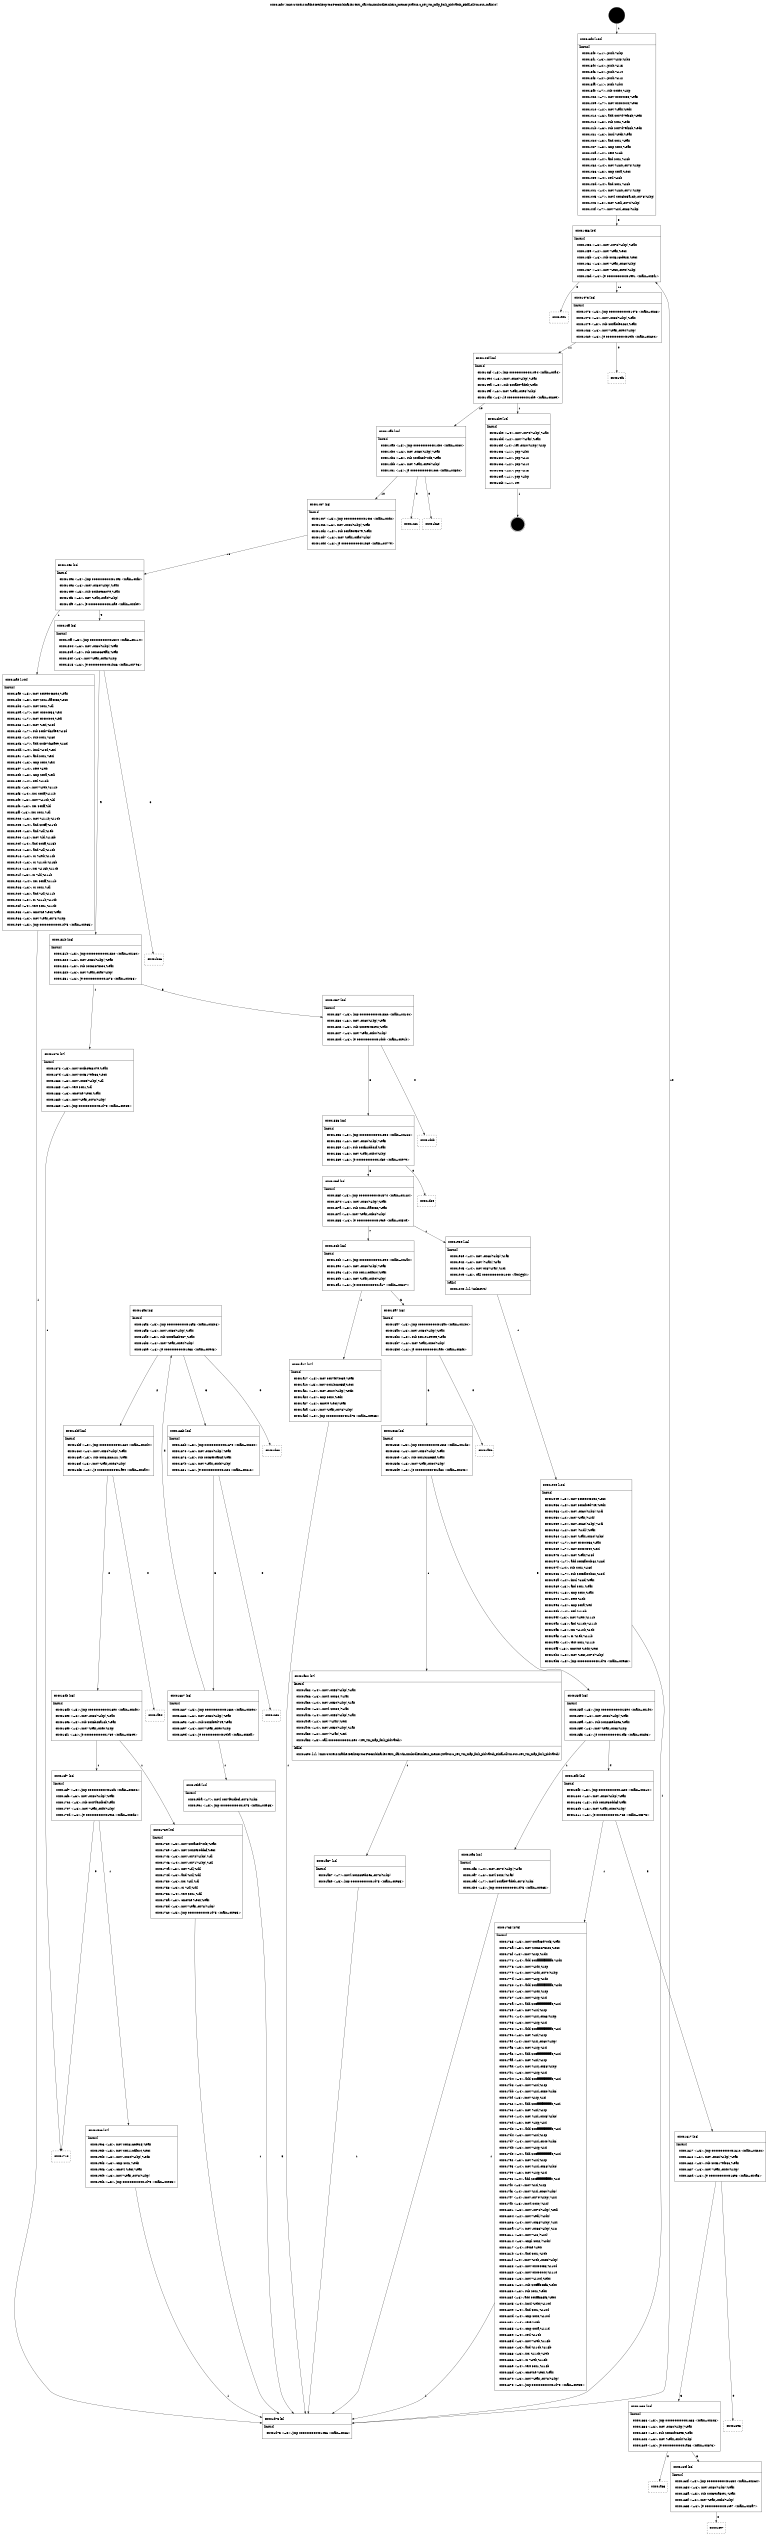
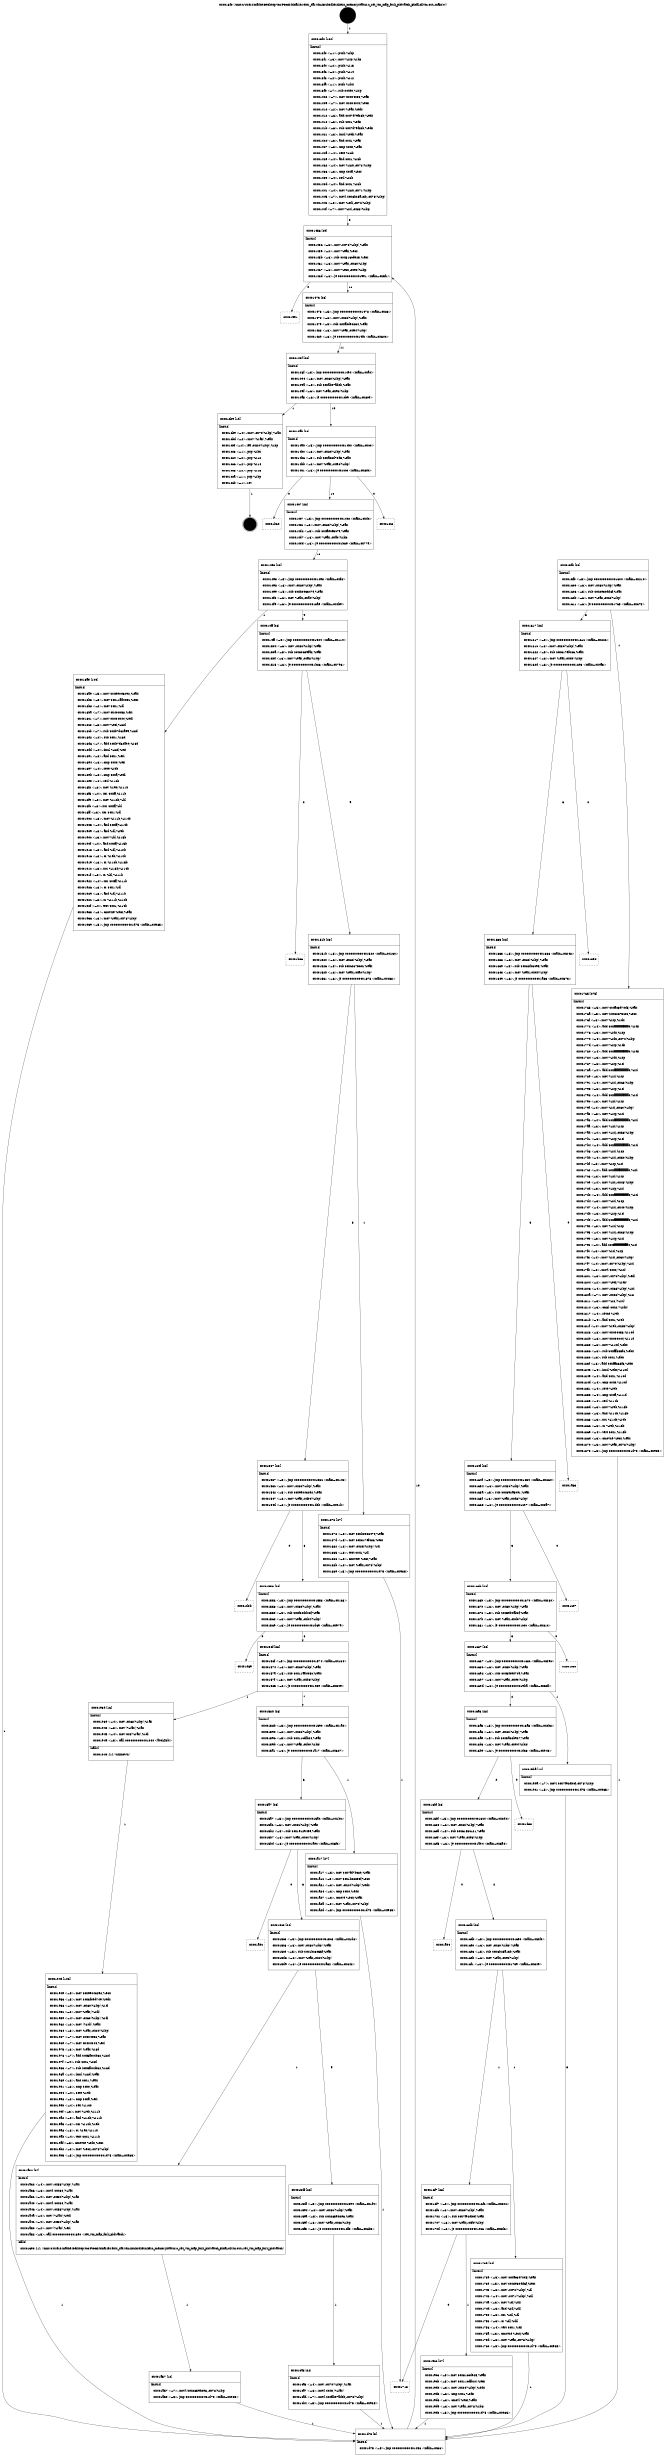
(617, 378) -> none
(194, 1390) -> (510, 1545)
(609, 1755) -> none
